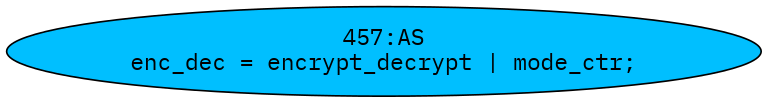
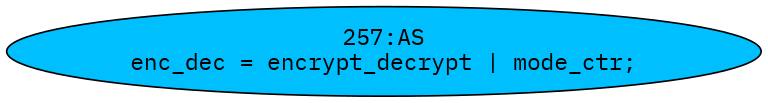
(384, 51) -> (384, 51)
